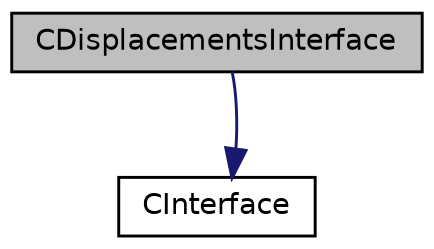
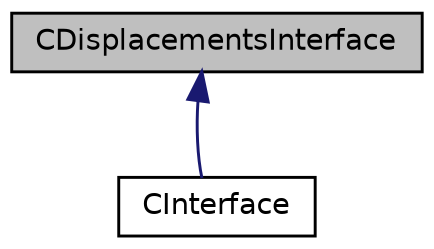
(236, 110) -> (198, 140)
